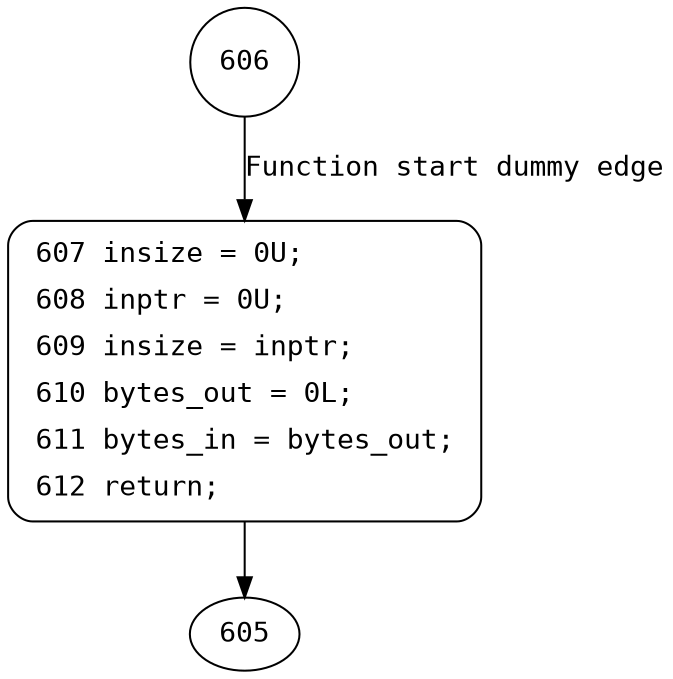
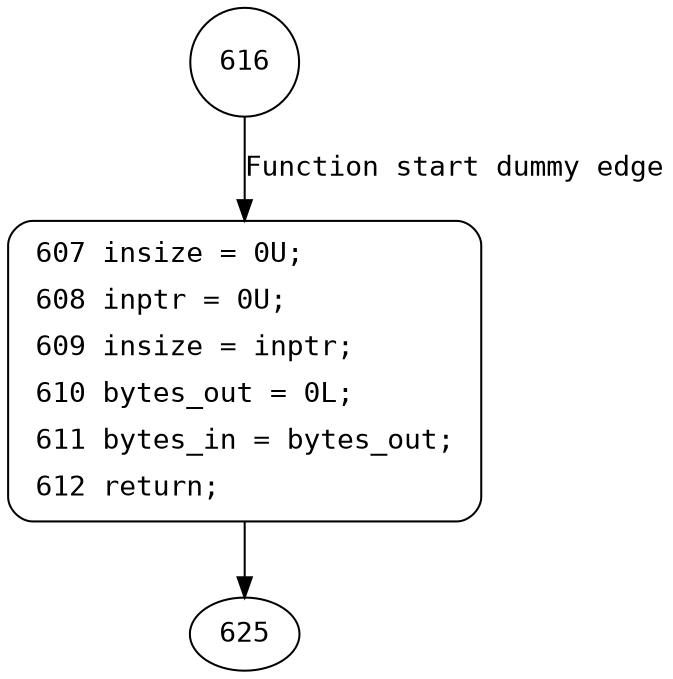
(245, 62) -> (245, 62)
(245, 634) -> (245, 634)
